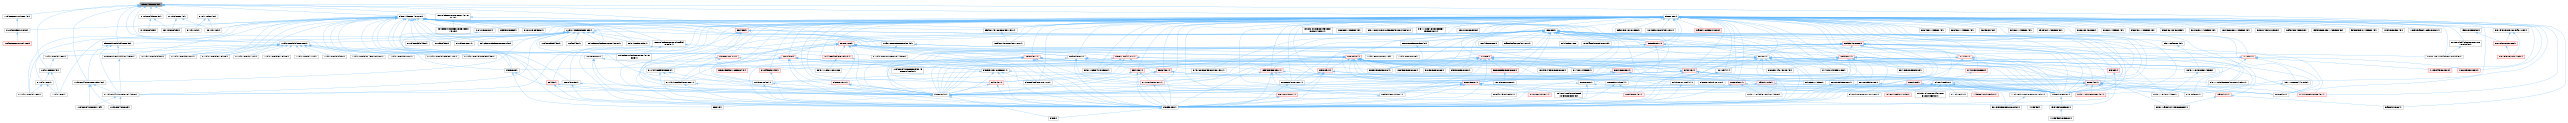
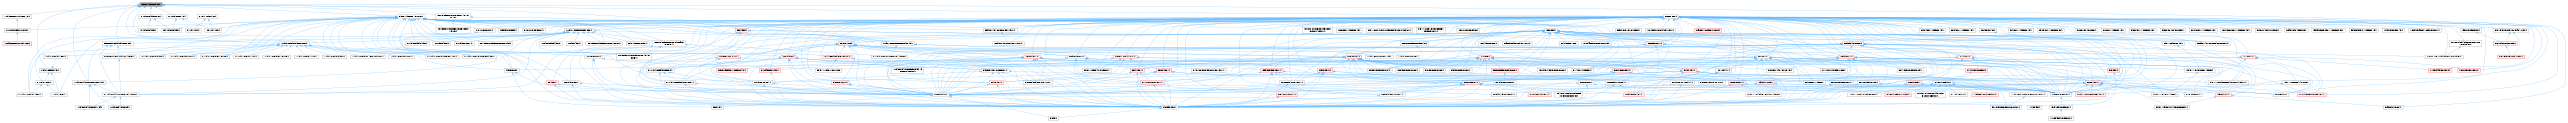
none -> (2213, 44)
(51, 64) -> (54, 63)
(1864, 95) -> (1864, 95)
